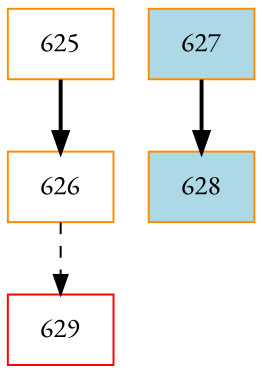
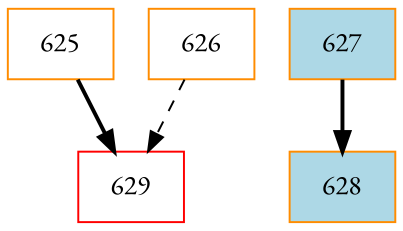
(61, 106) -> (91, 107)
